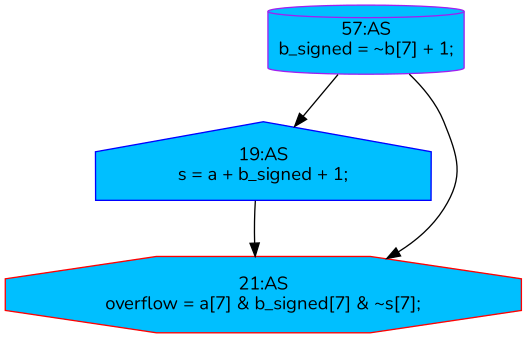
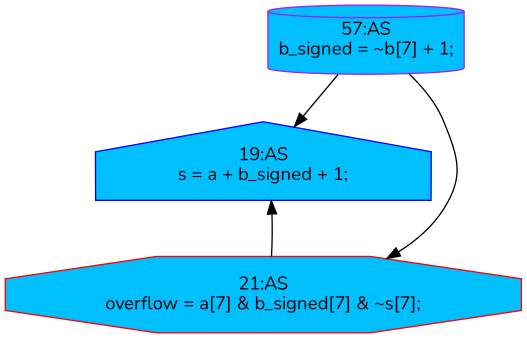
(255, 222) -> (272, 235)
